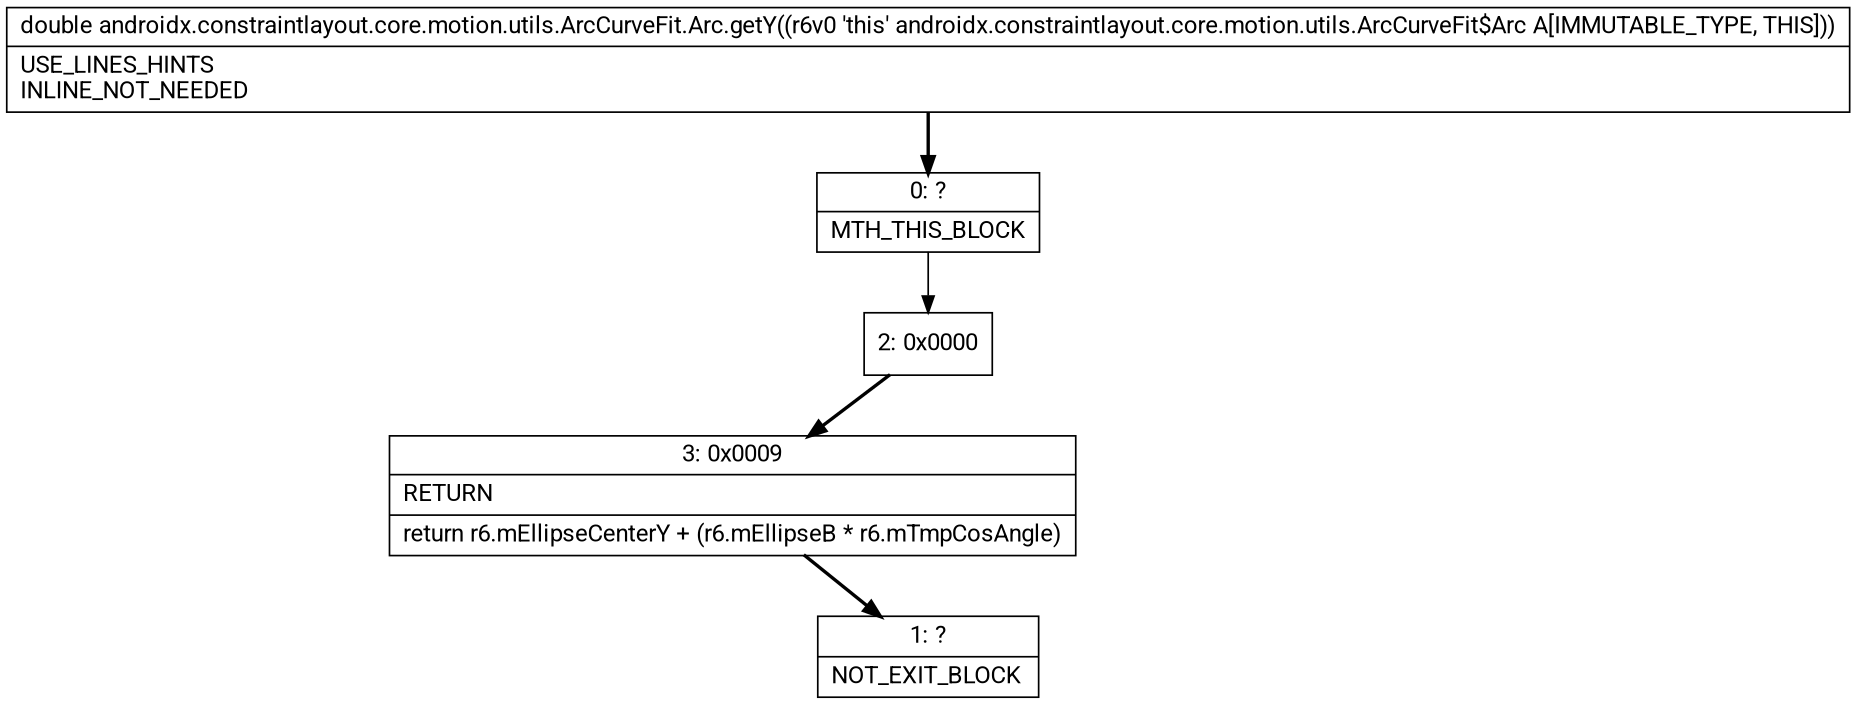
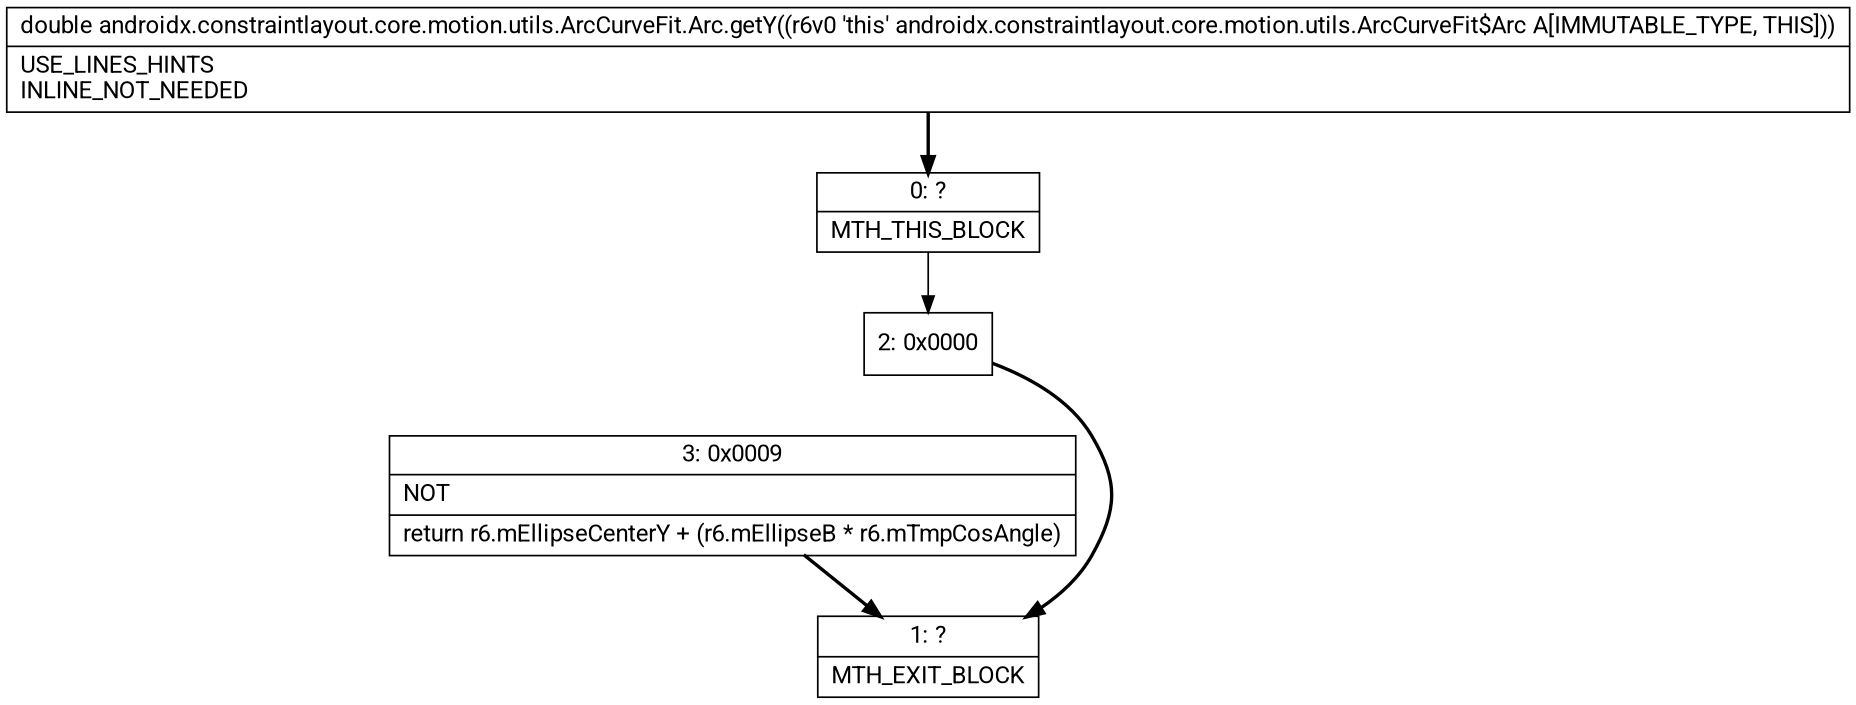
(856, 400) -> (1108, 470)
(449, 494) -> (427, 494)
(927, 676) -> (928, 676)
